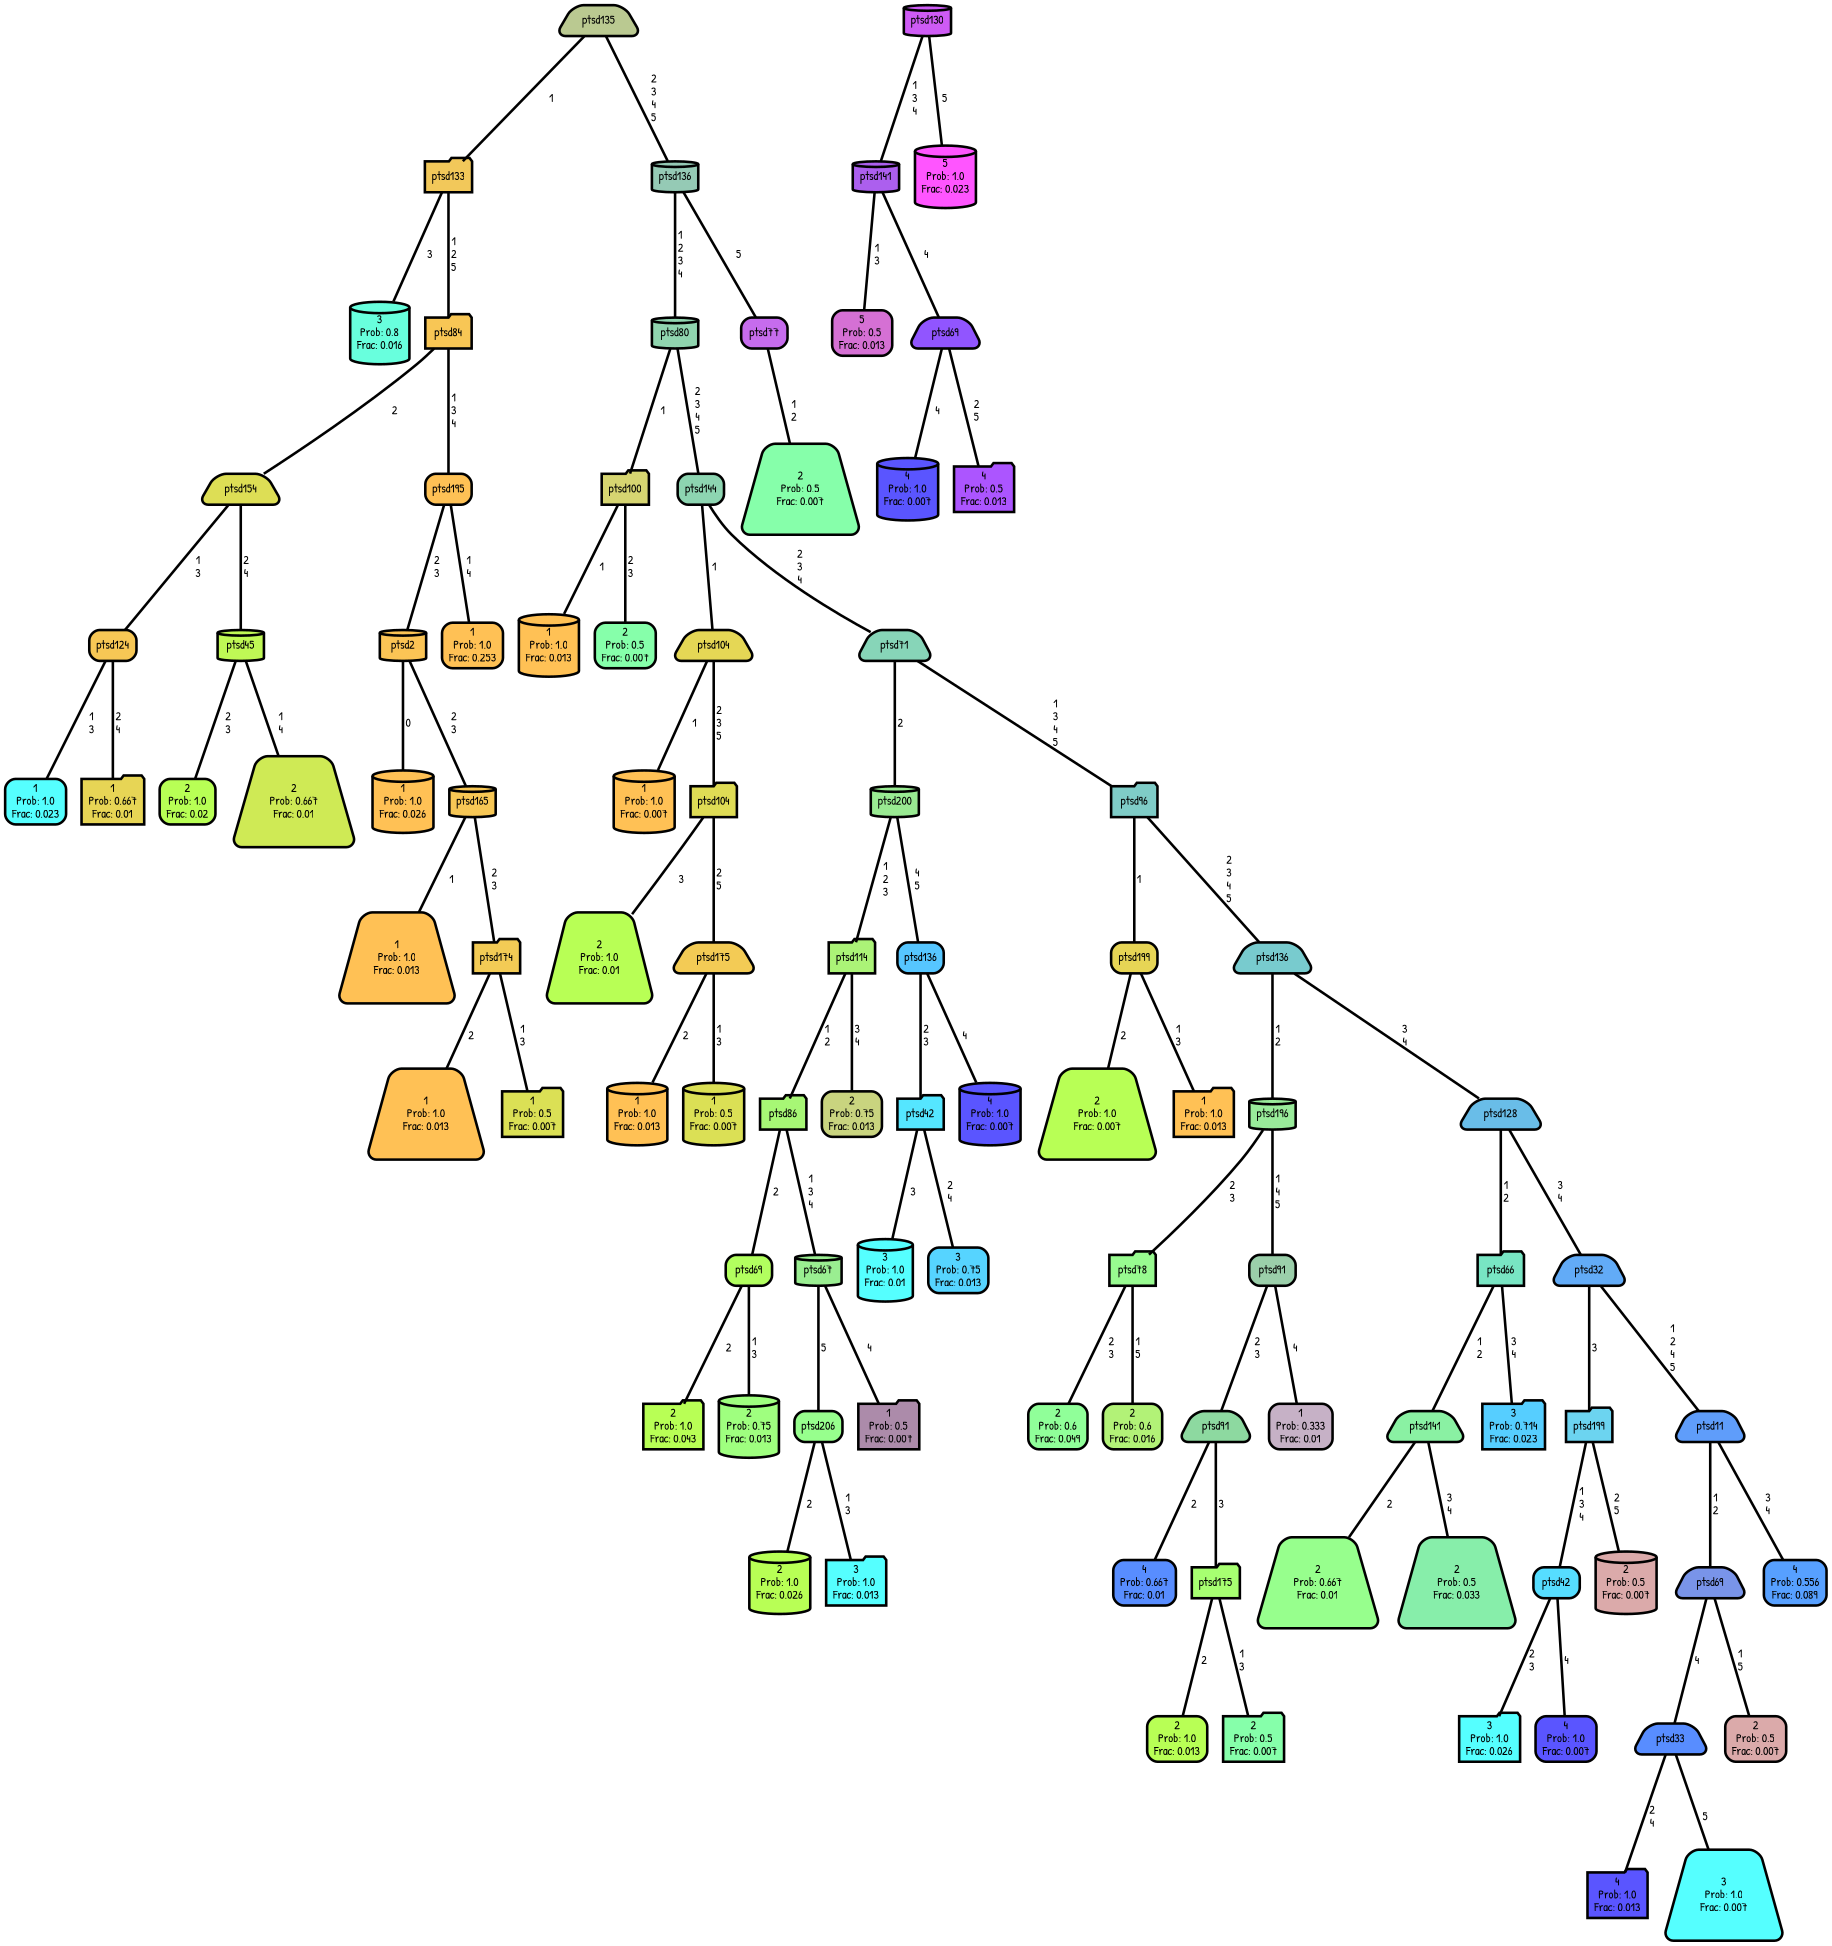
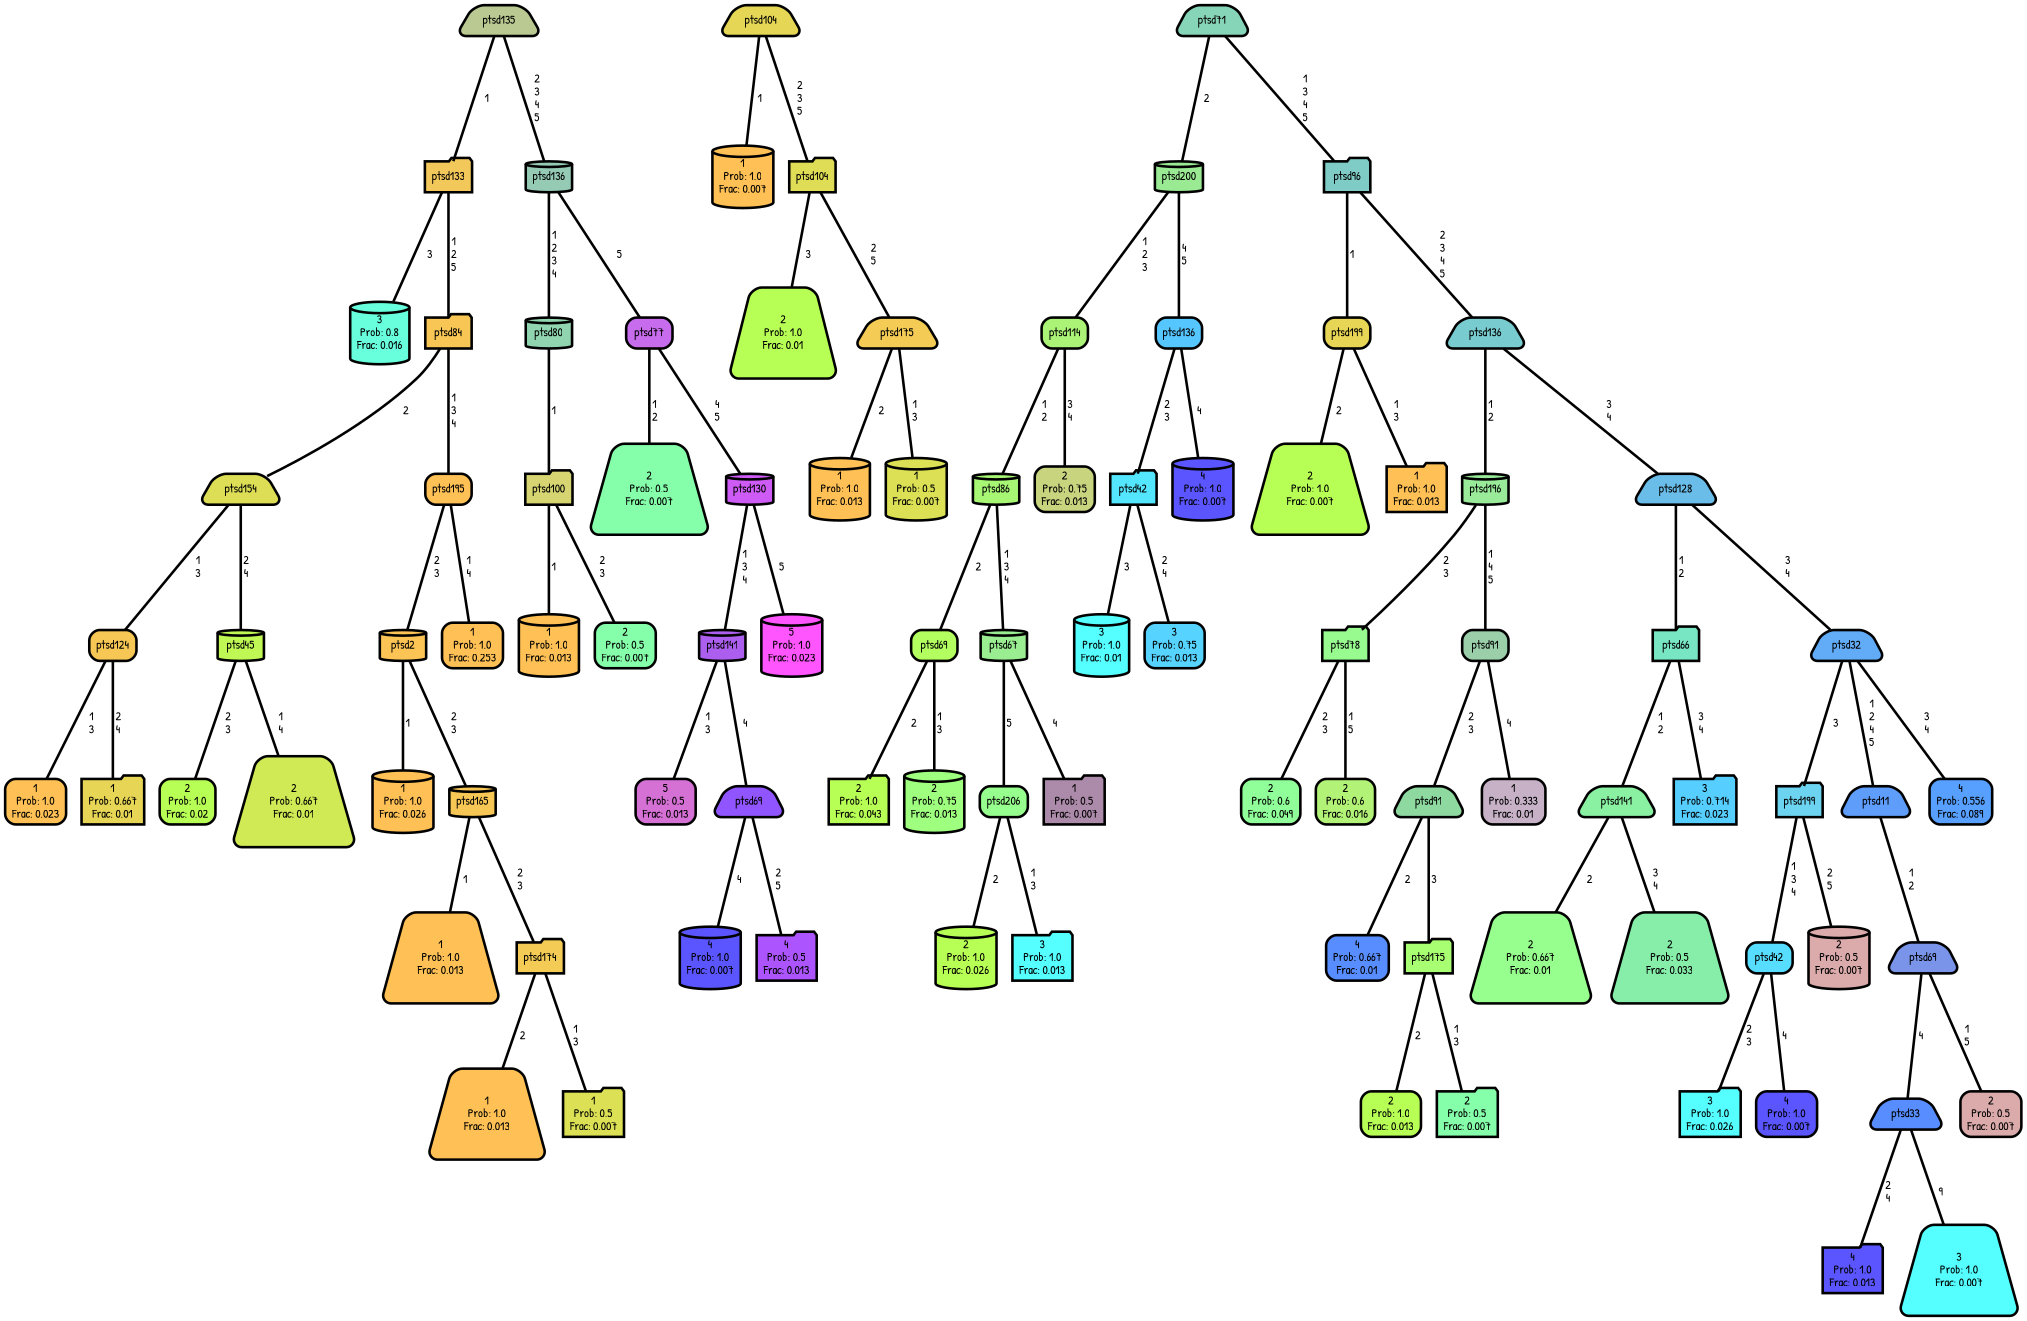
none -> (700, 411)
(701, 489) -> none
(407, 724) -> (407, 724)
(36, 802) -> (36, 802)
(852, 958) -> (1065, 333)
(783, 1114) -> (996, 489)
(1751, 1501) -> (1901, 720)
(1704, 1817) -> (1940, 1192)
